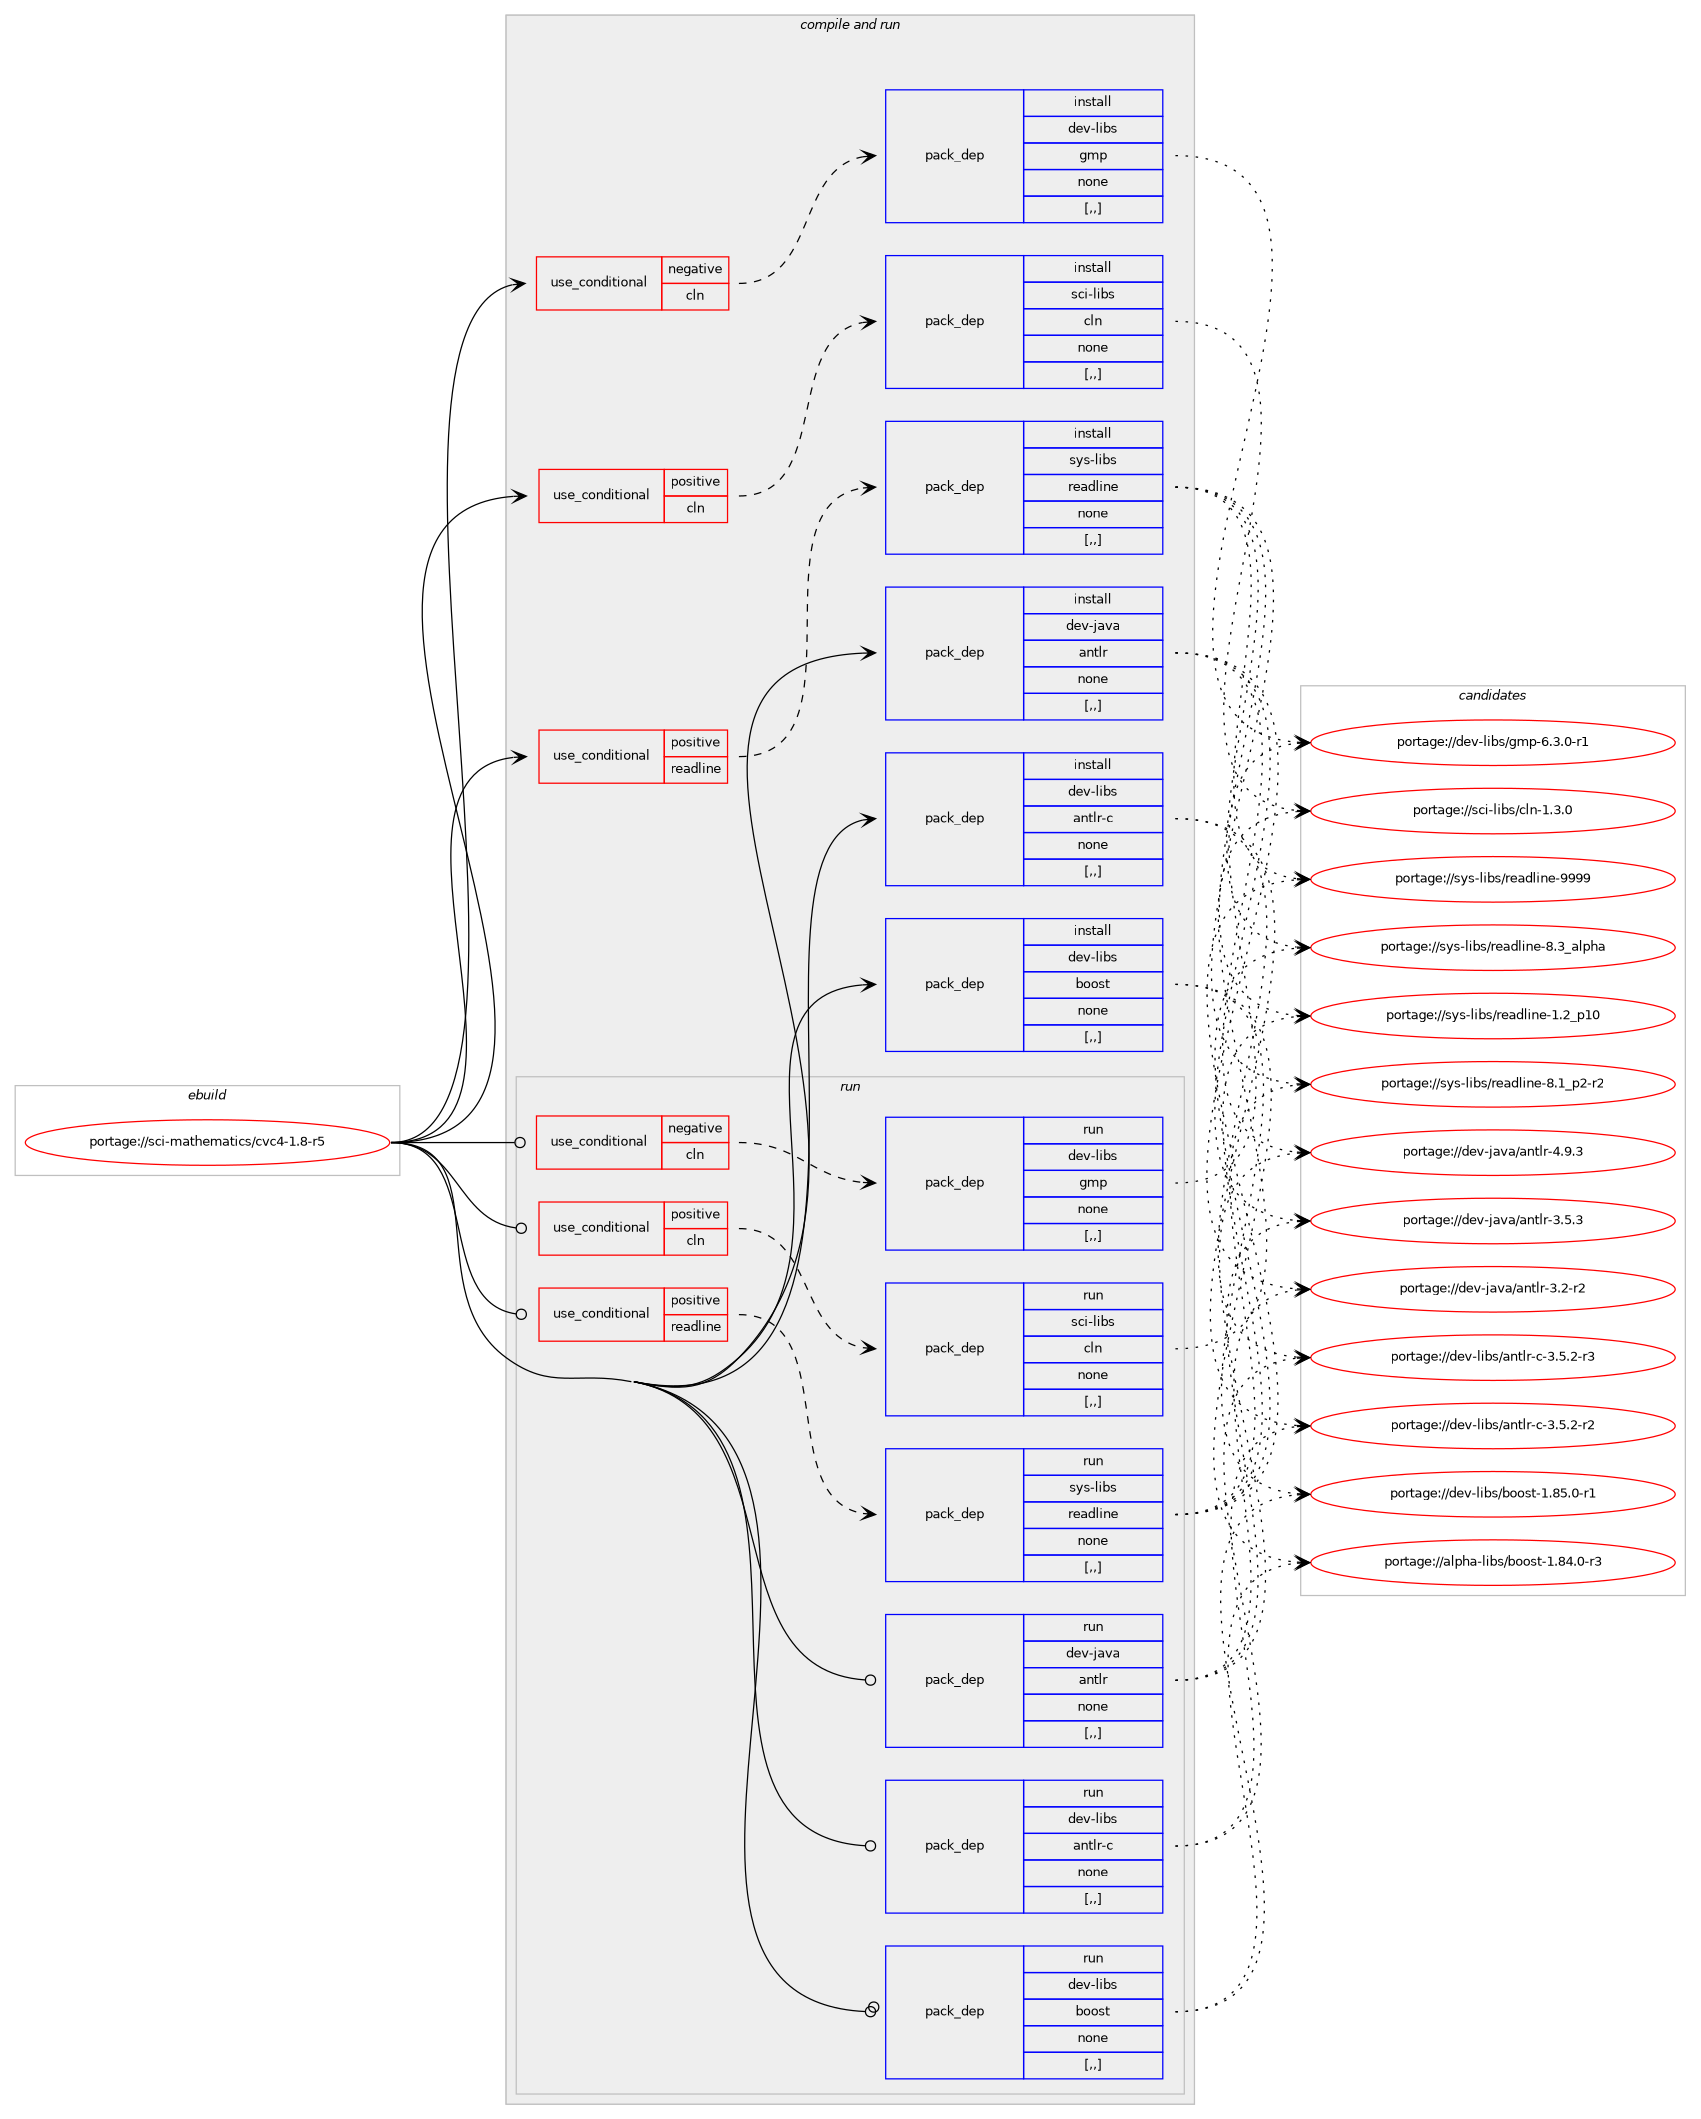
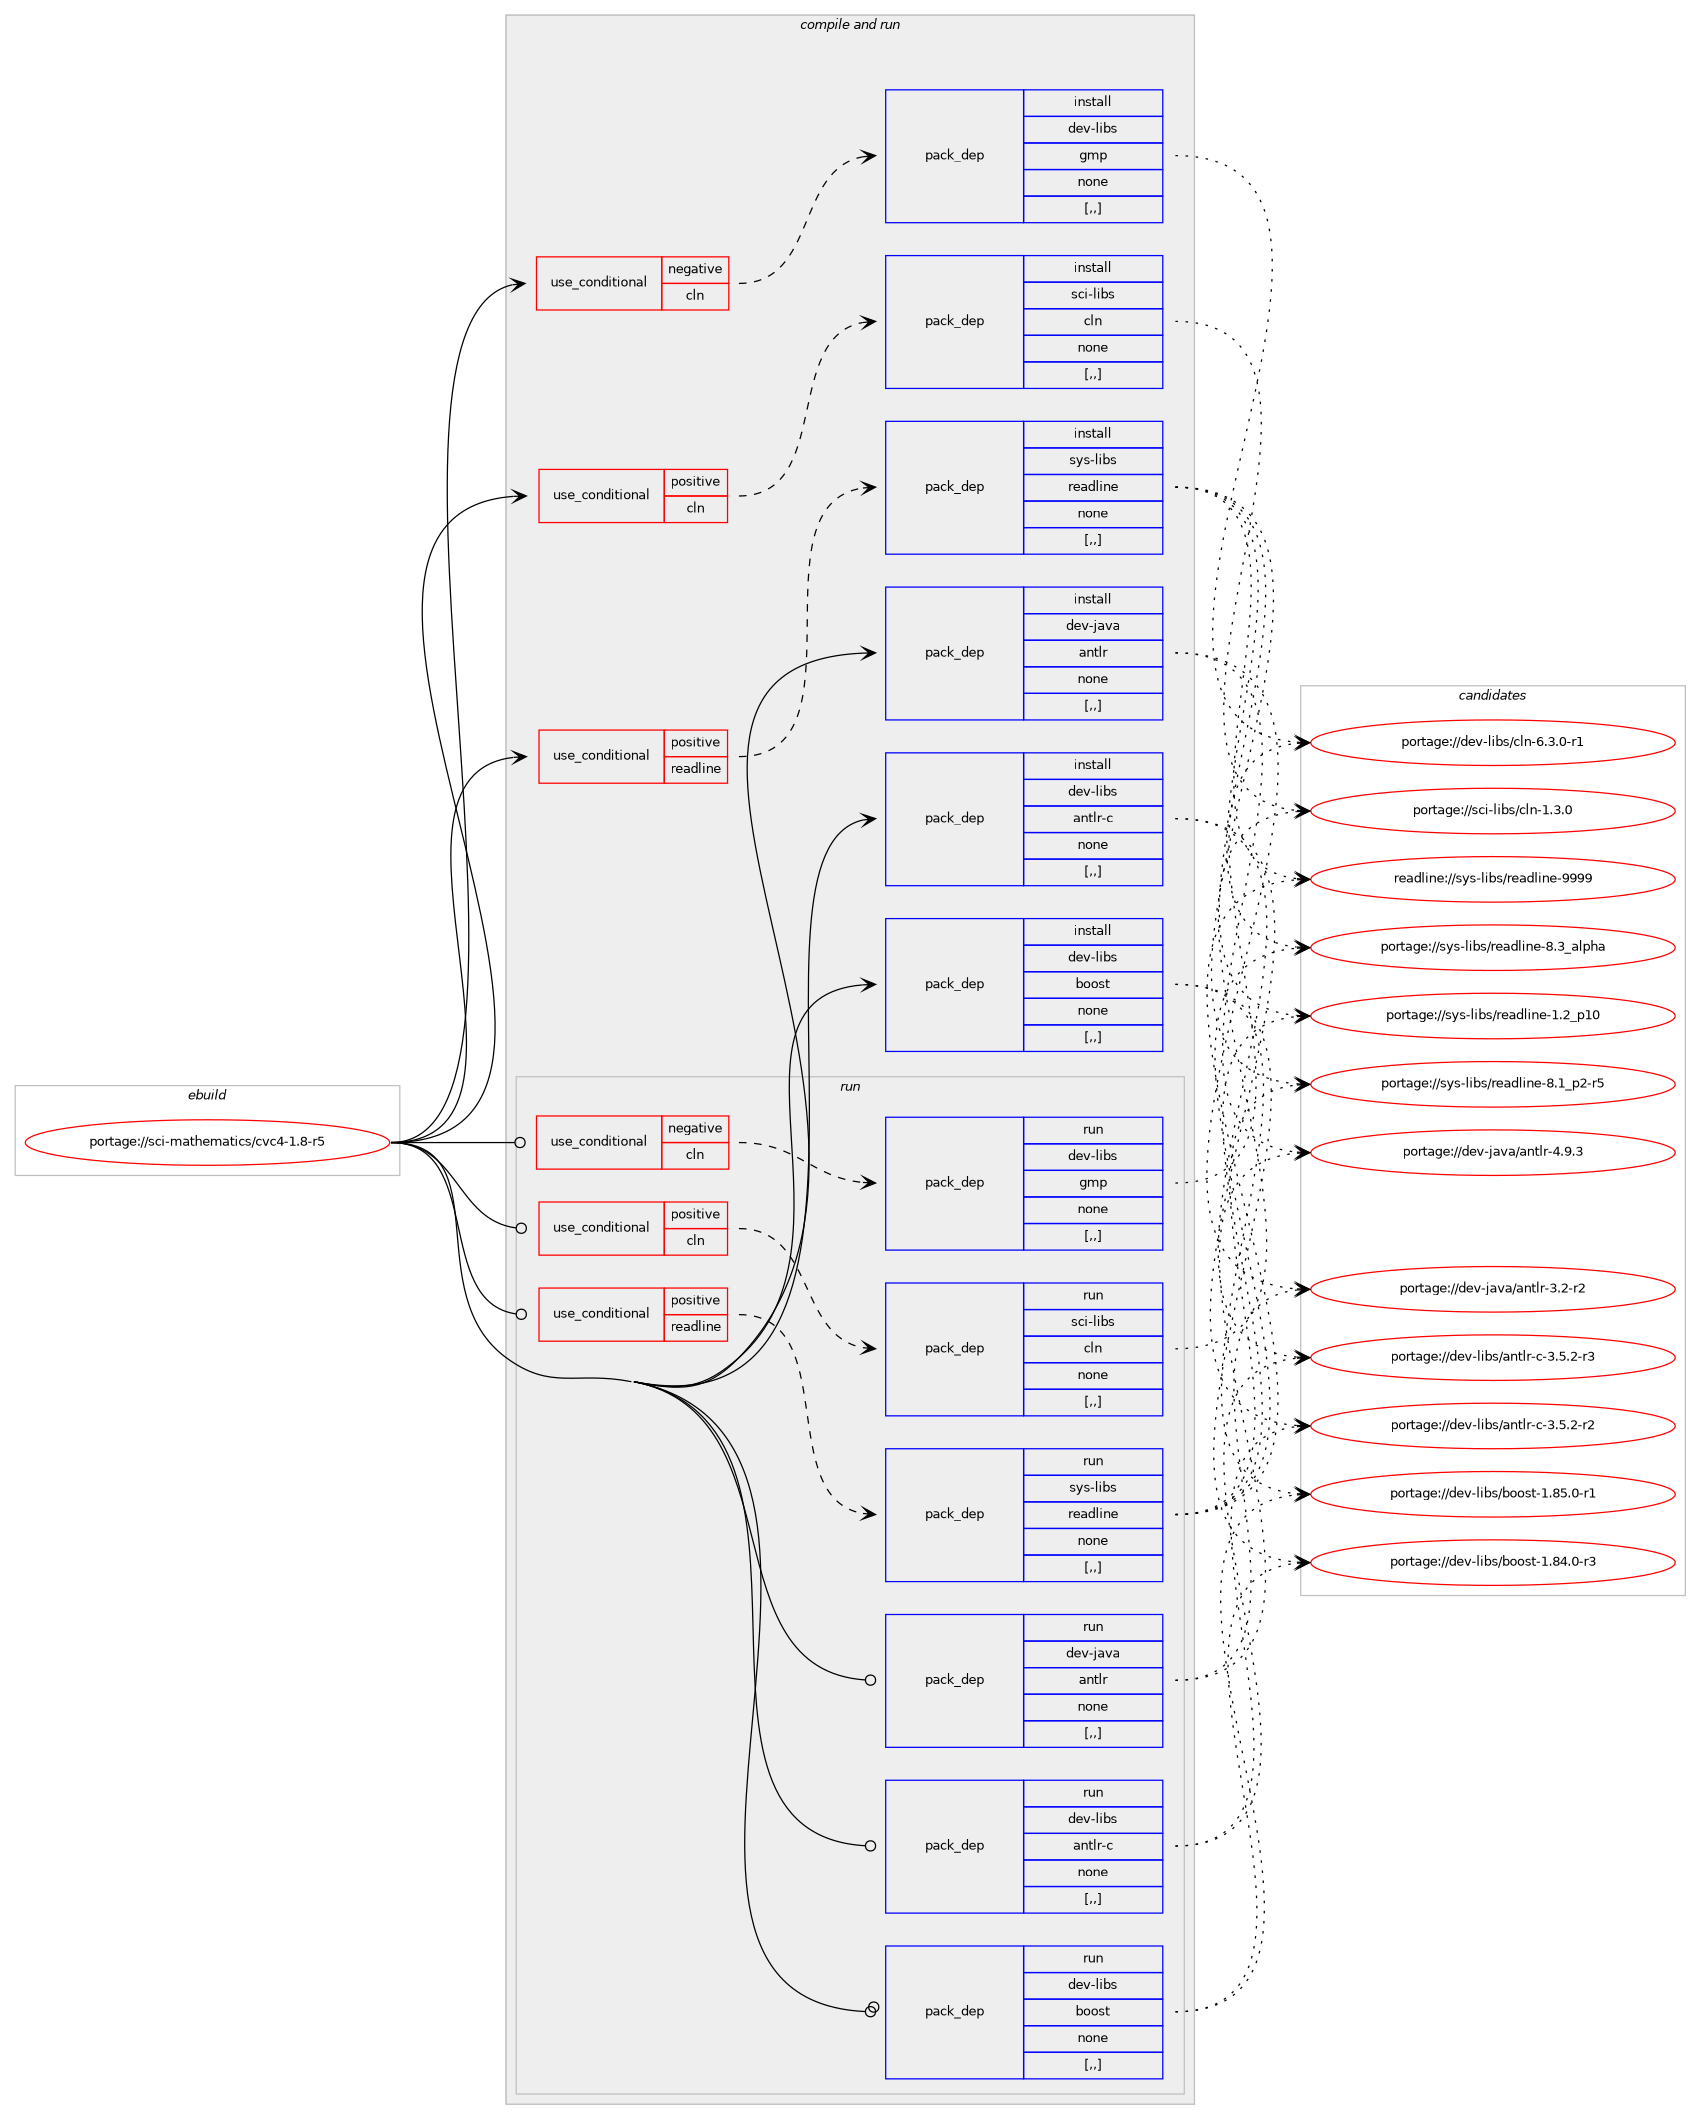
(1493, 743) -> (1493, 743)
(1493, 879) -> (1493, 879)
(1493, 1084) -> (1493, 1084)
(1493, 1221) -> none
(1493, 1563) -> (1493, 1563)
